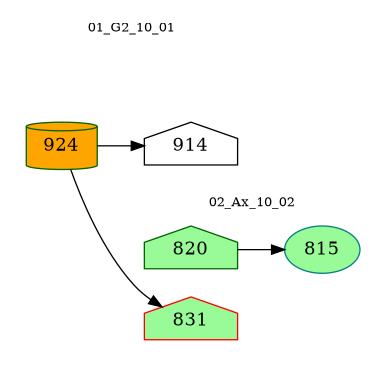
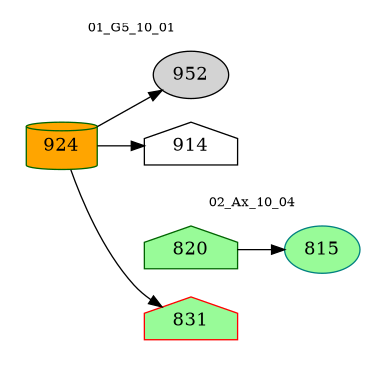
(132, 28) -> (132, 28)
none -> (191, 75)
(252, 203) -> (252, 203)
